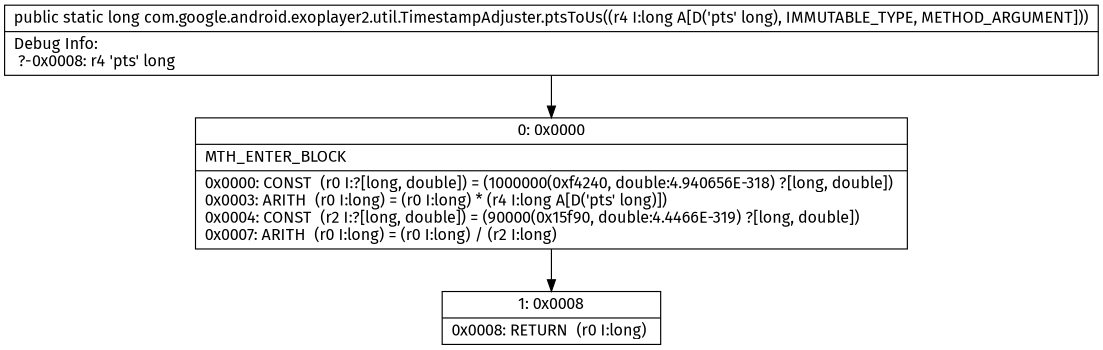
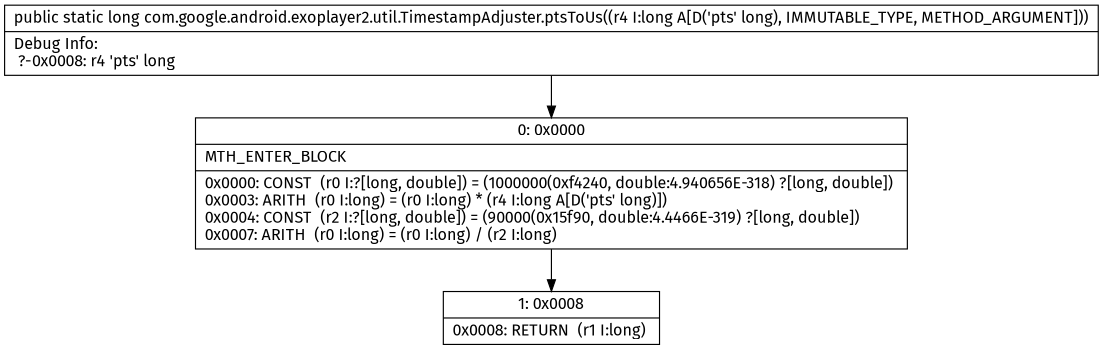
(551, 331) -> (551, 331)
